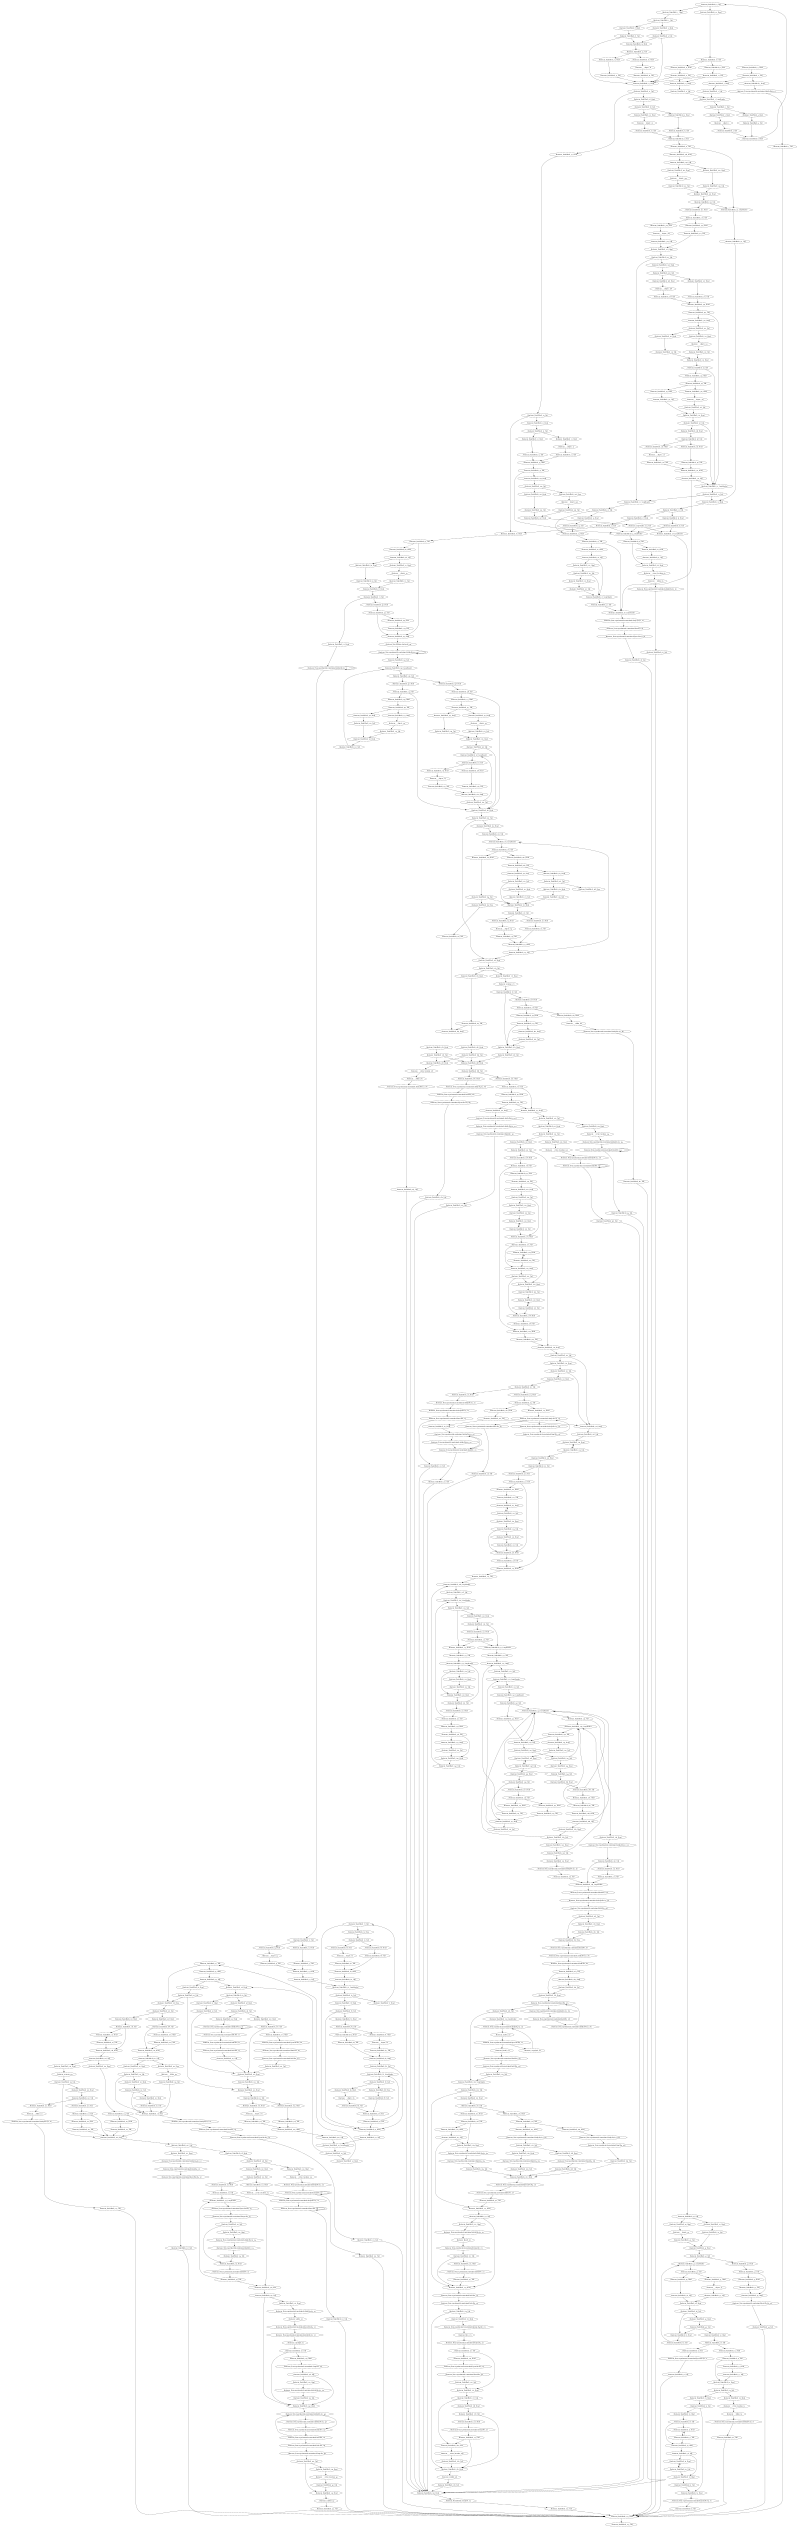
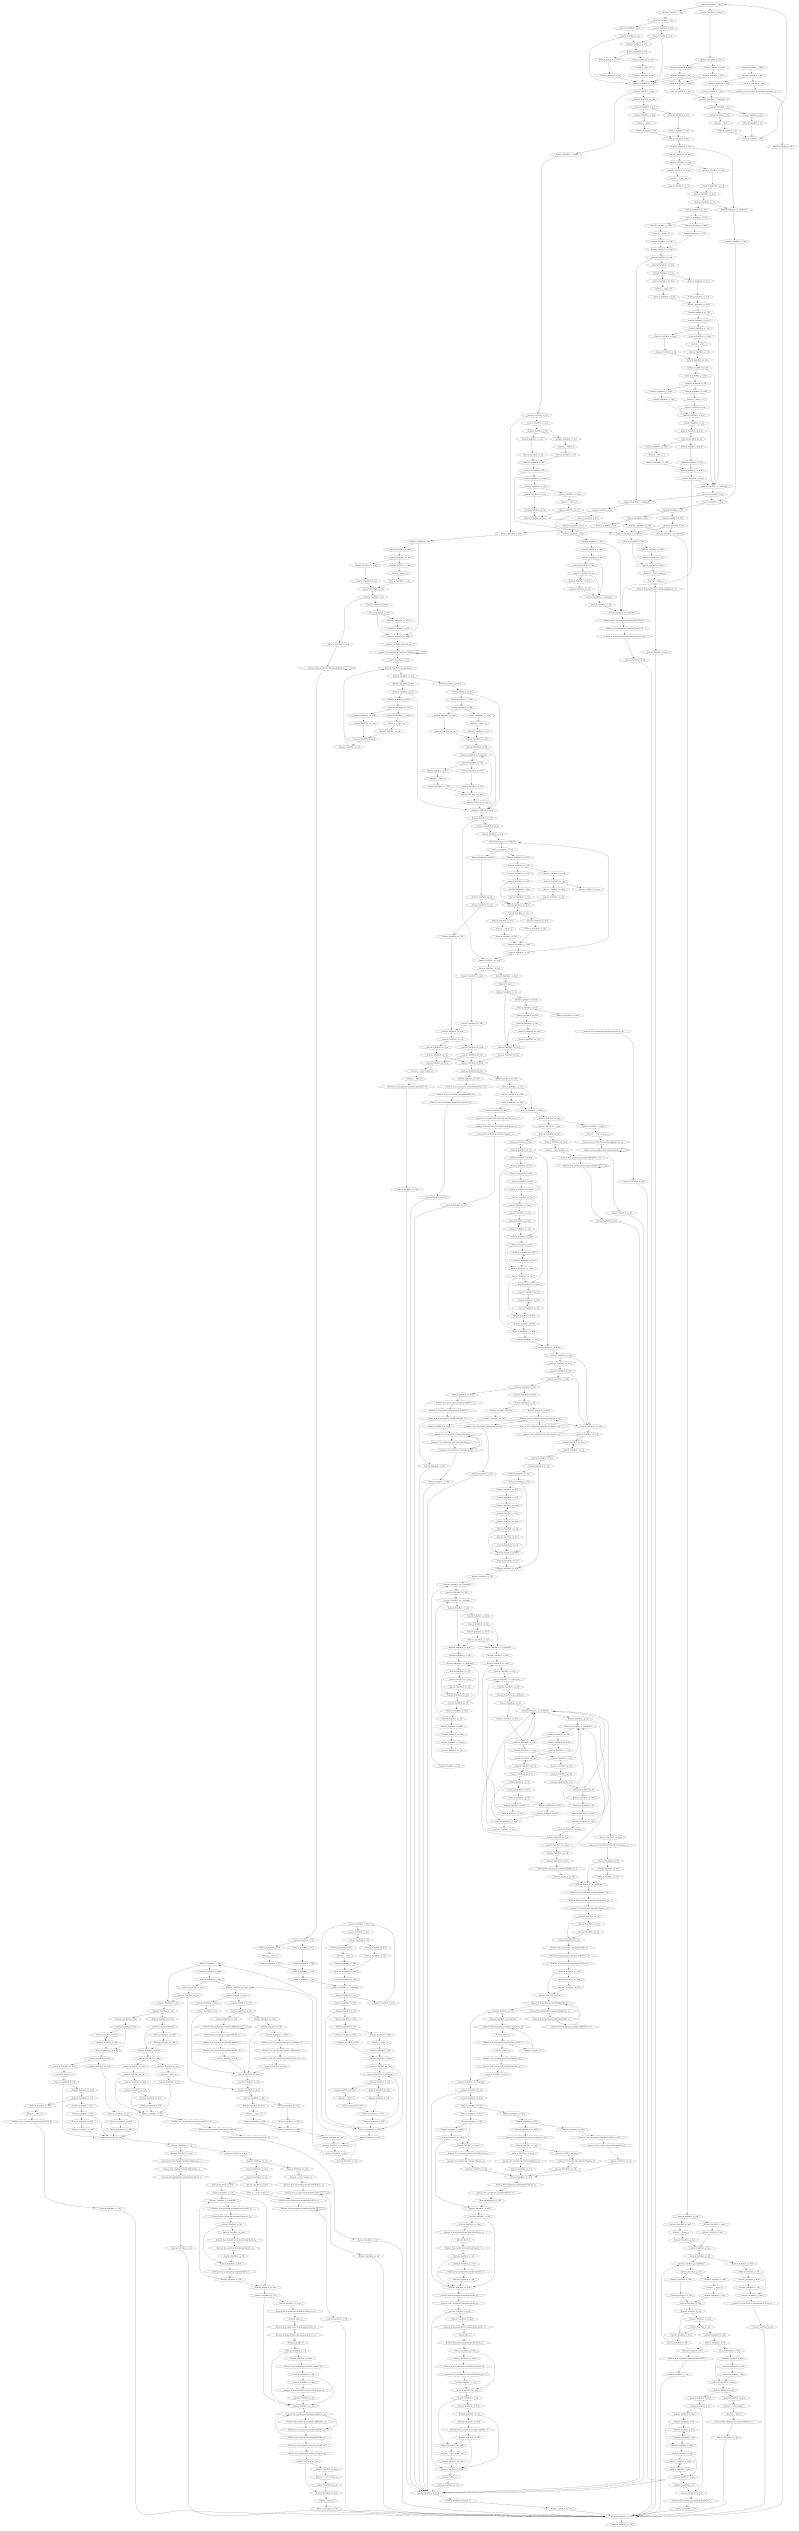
(573, 1024) -> none
none -> (452, 1039)
(451, 1758) -> none
